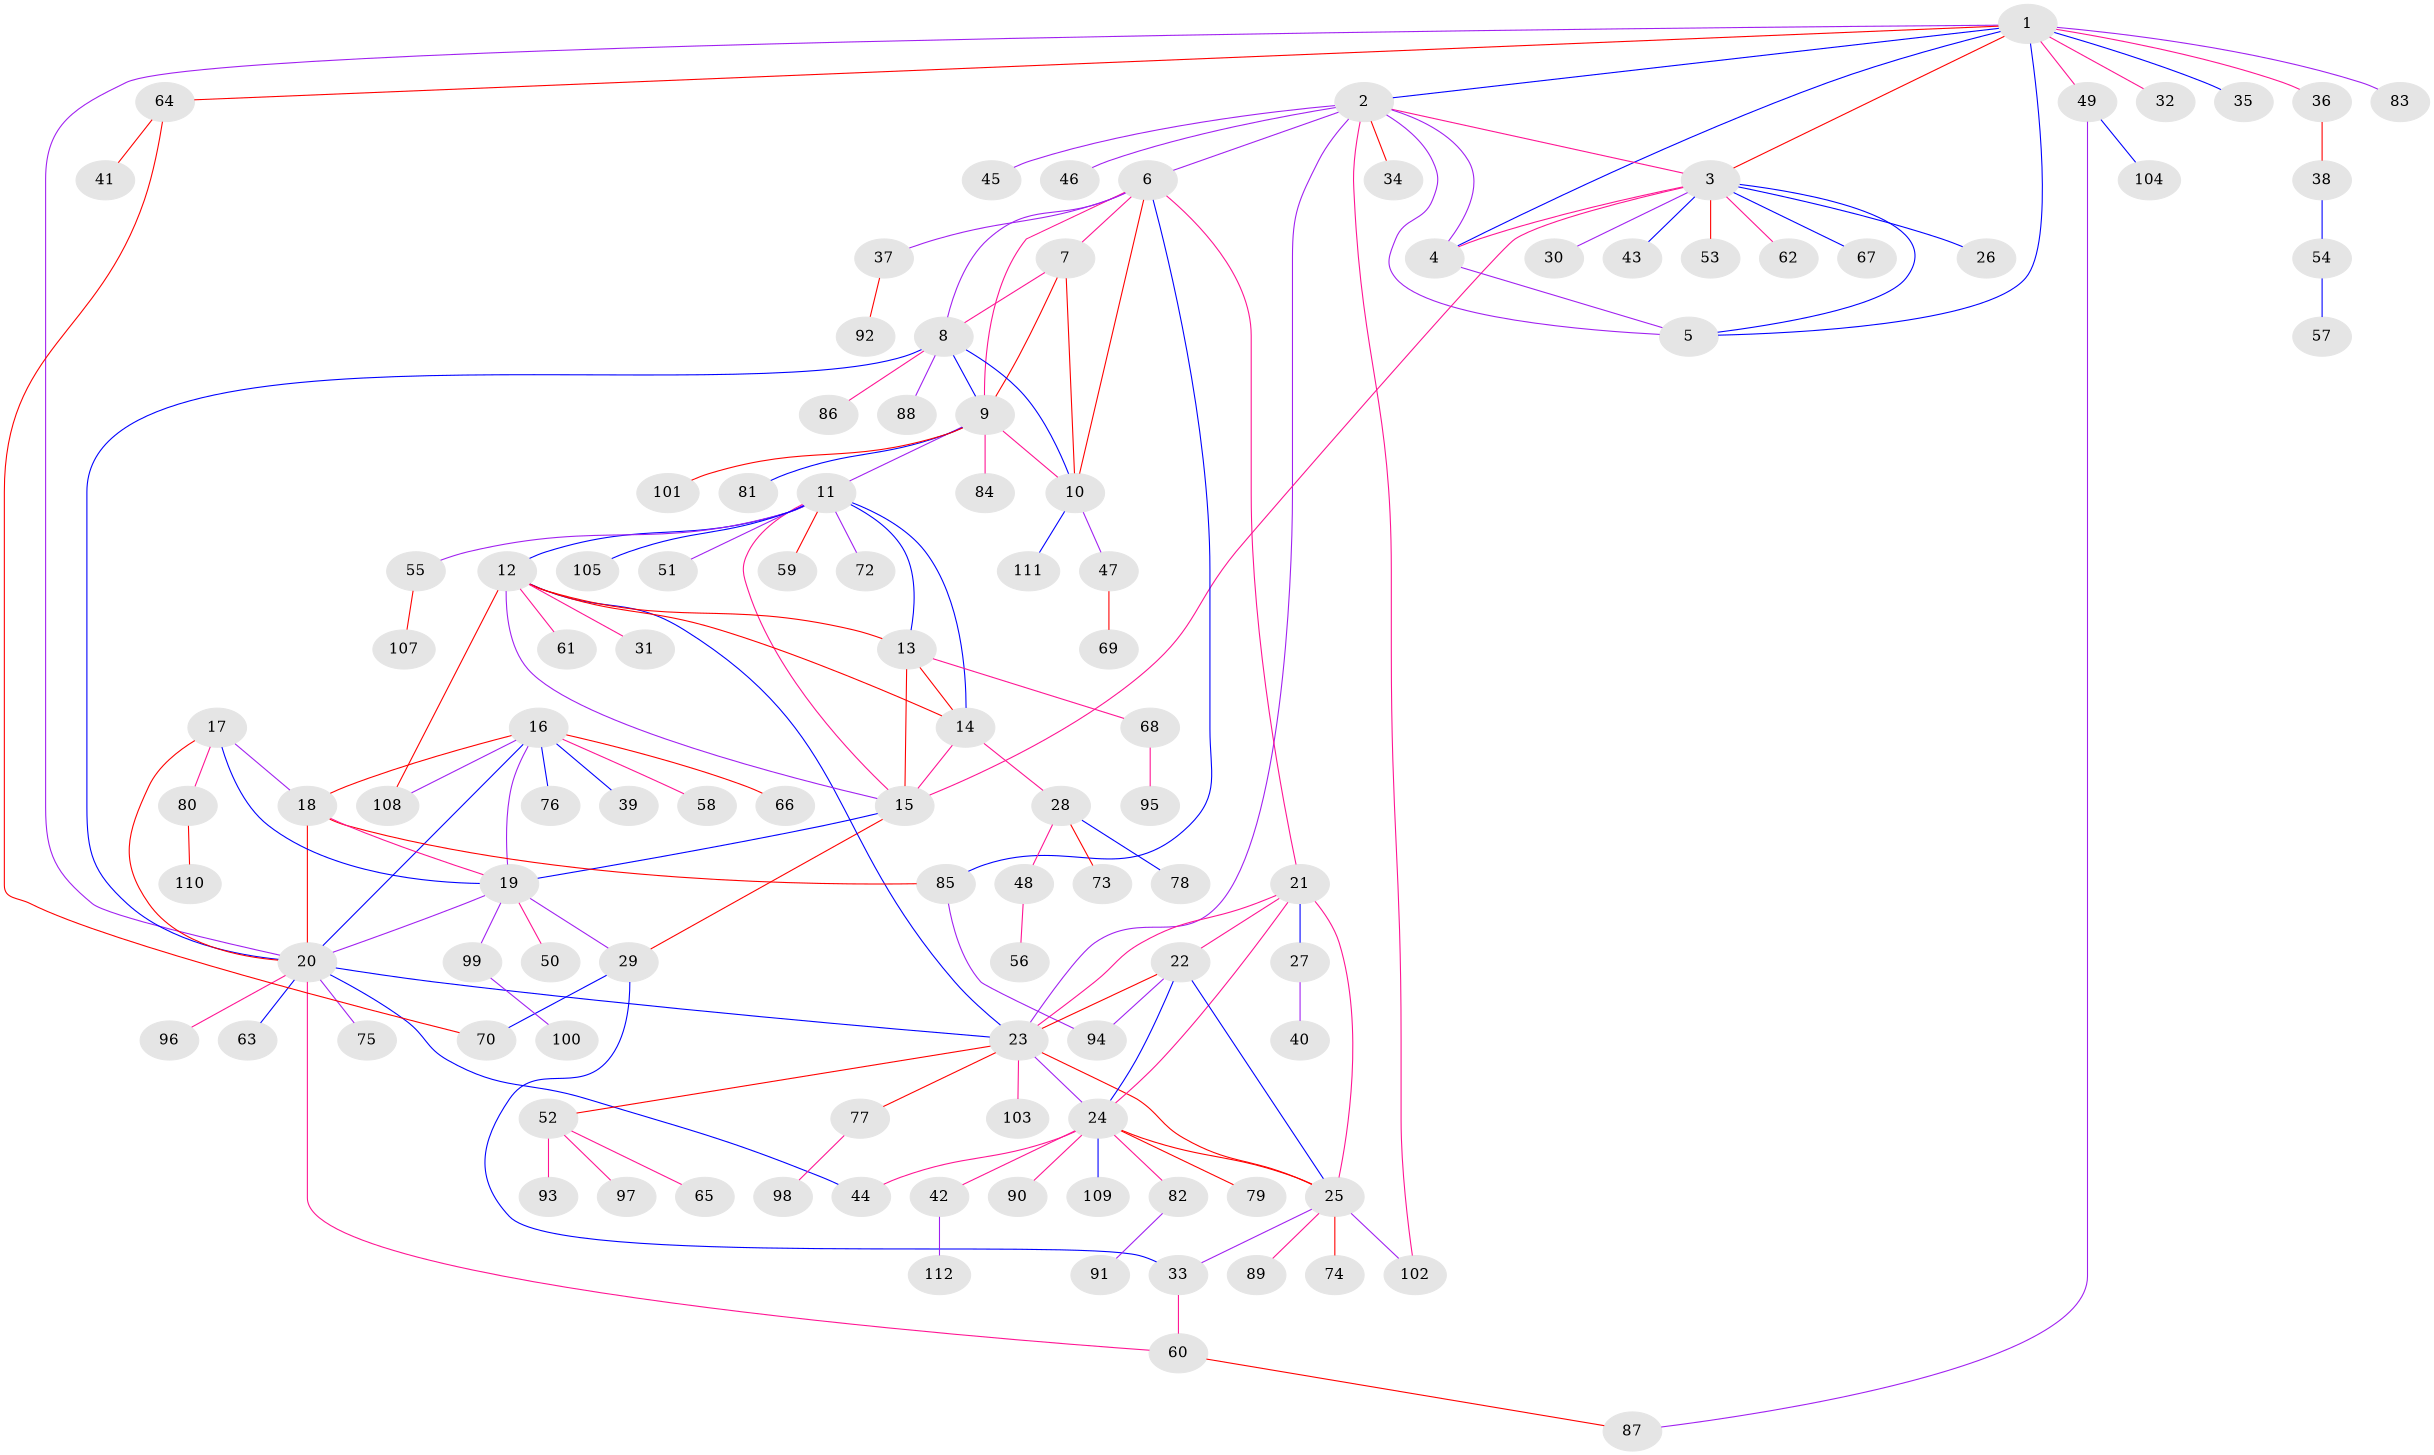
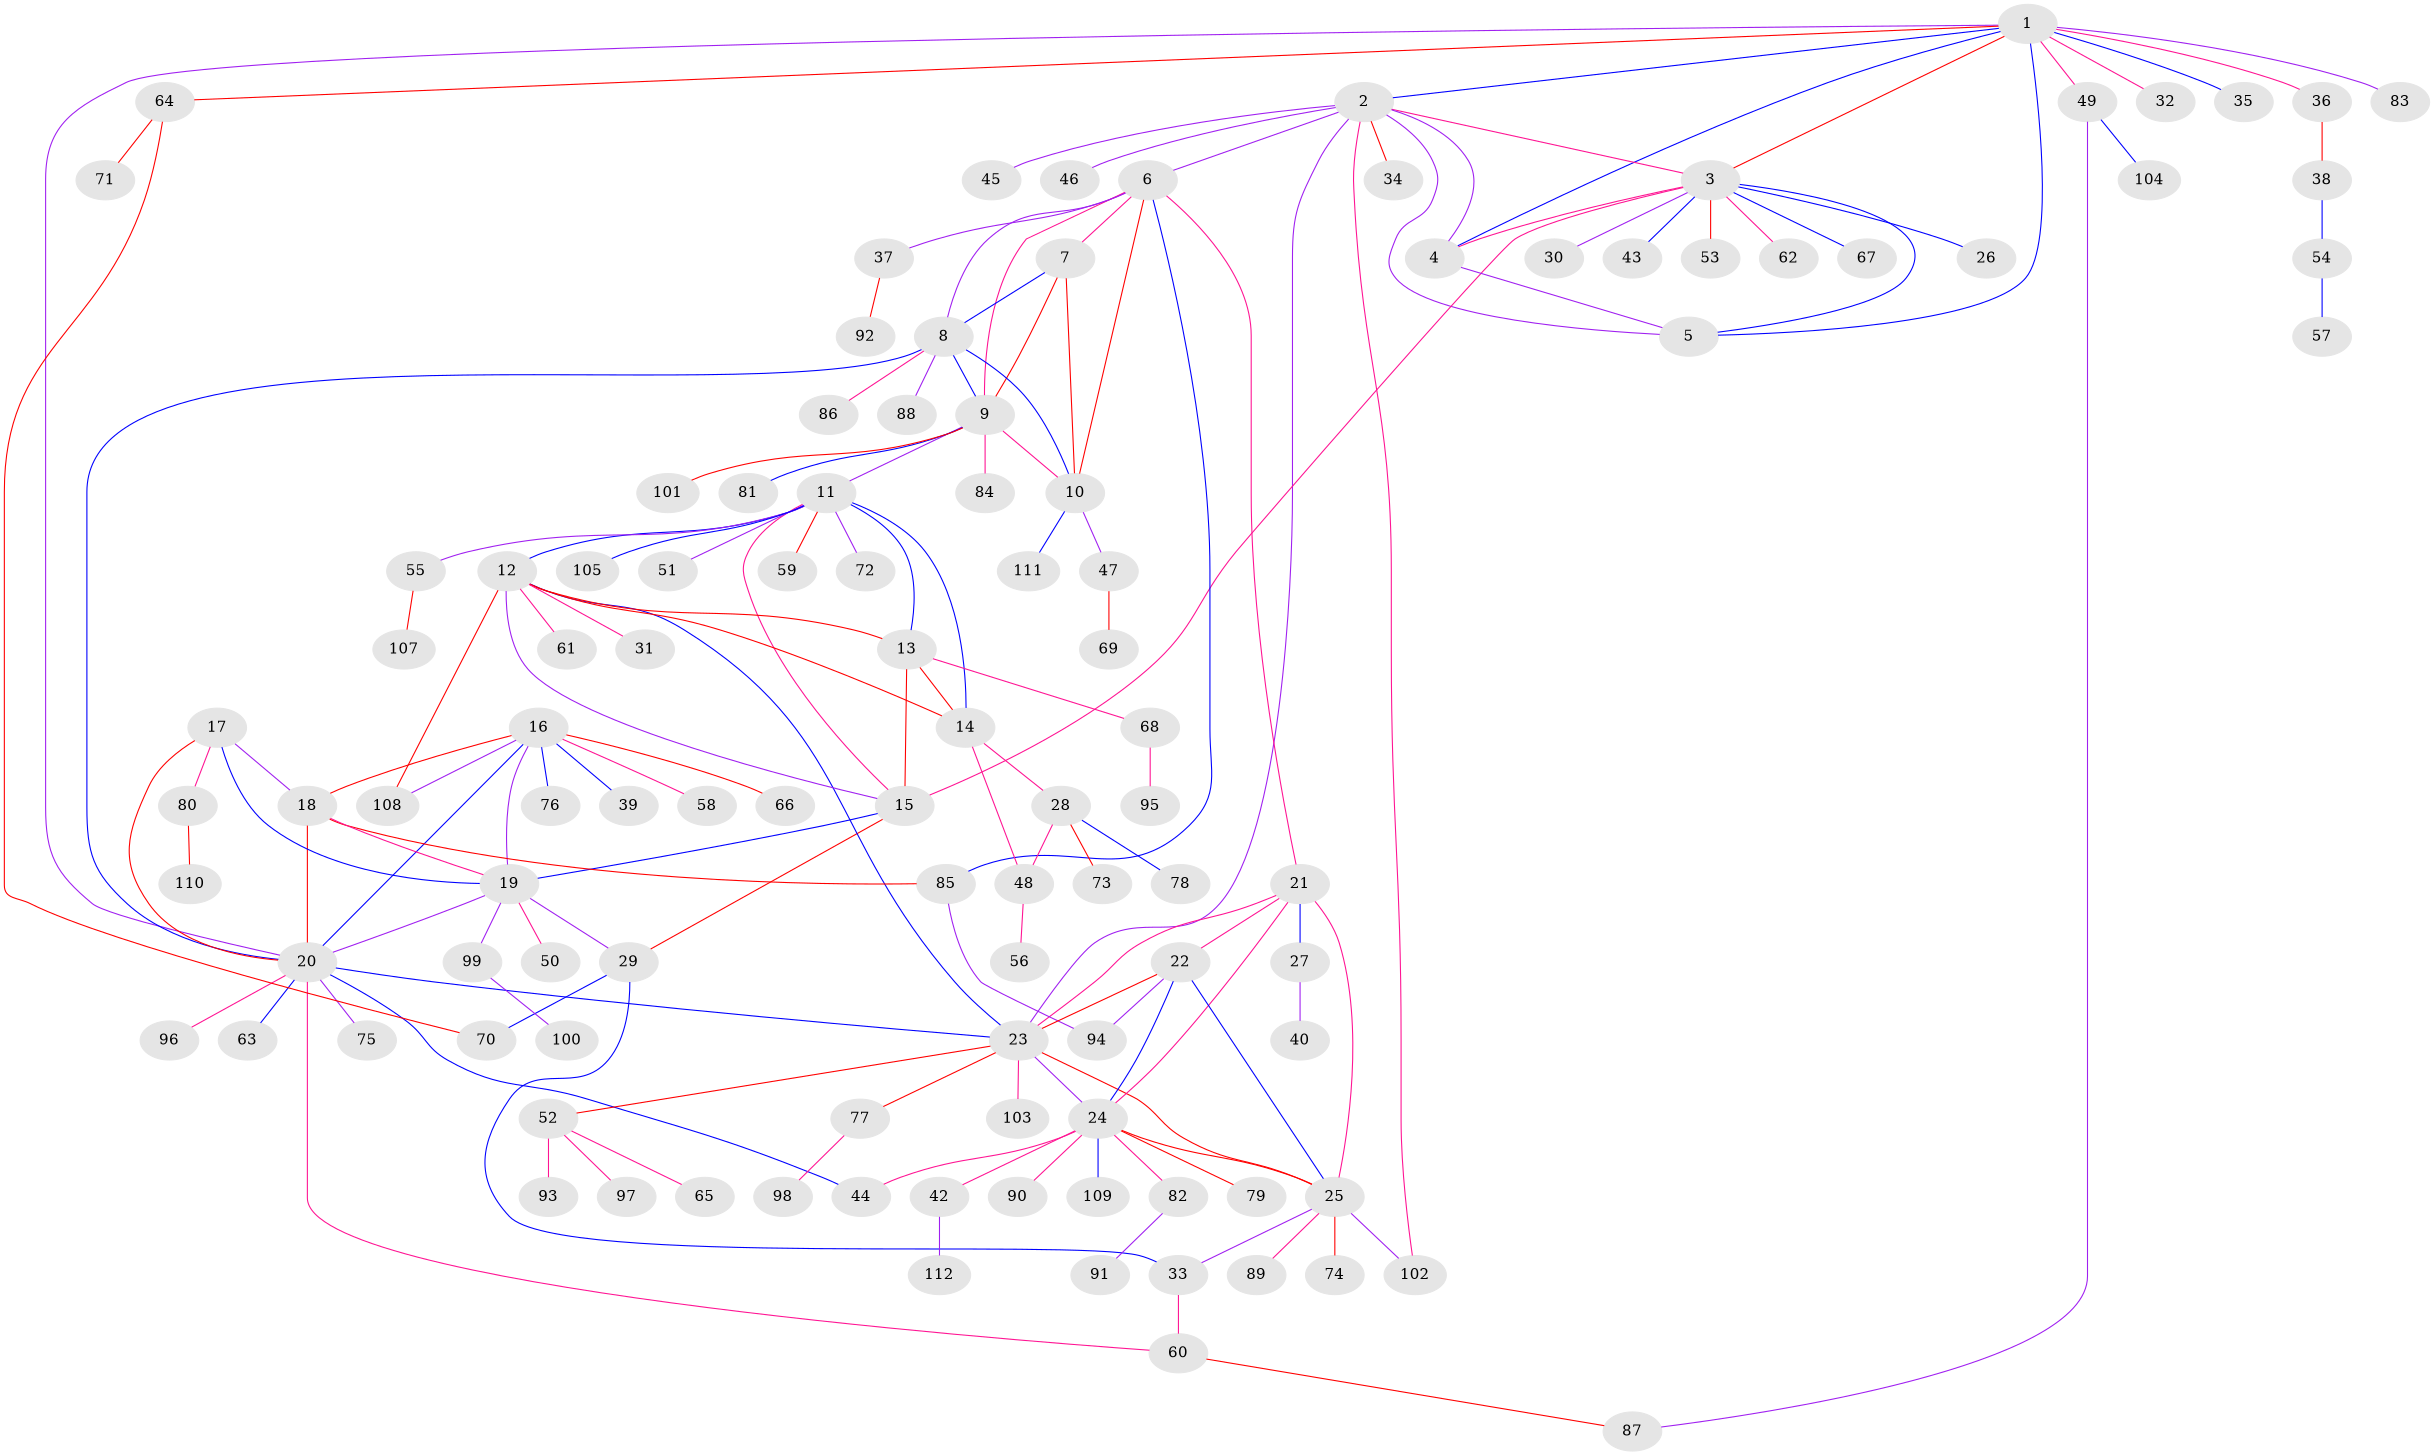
(105, 180) -> (105, 180)
(1005, 298) -> (1005, 298)
(935, 767) -> (995, 806)
